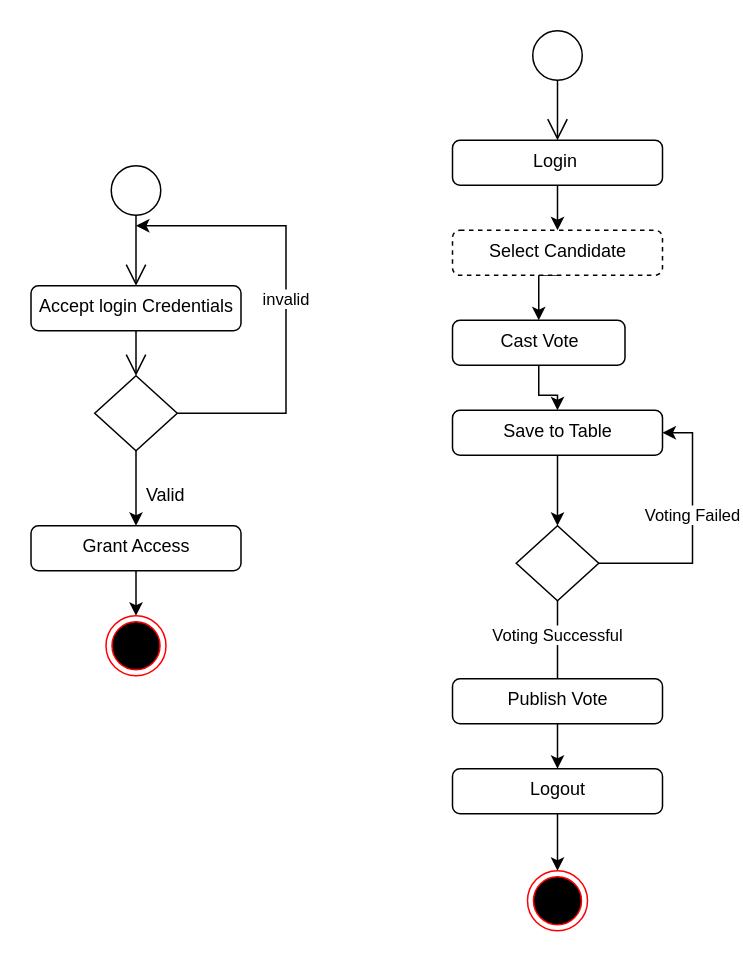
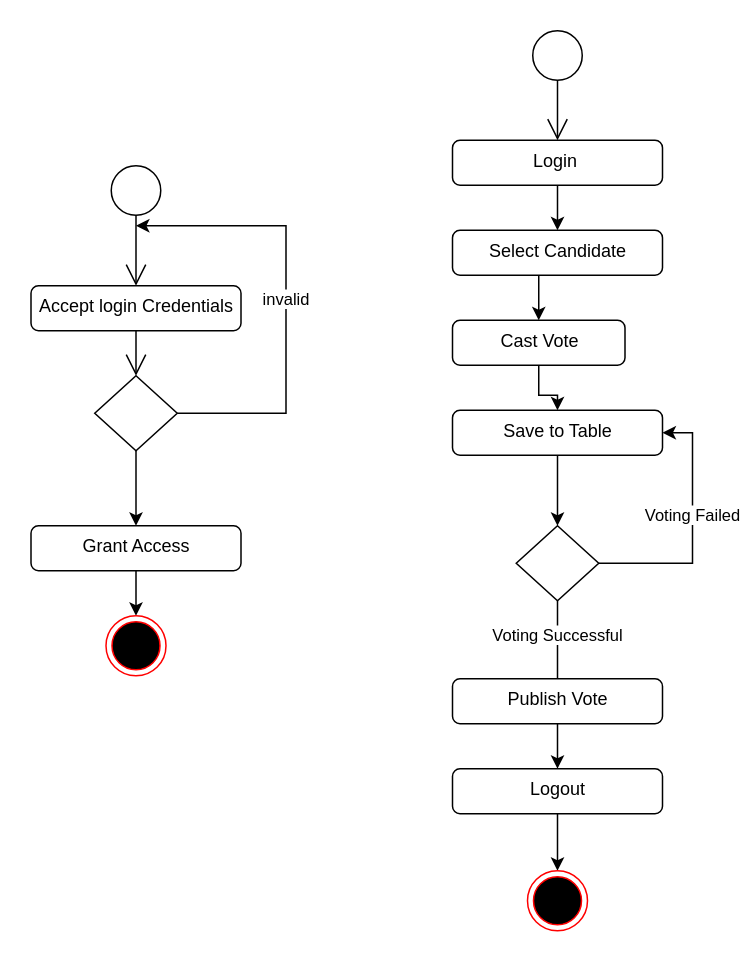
(557, 253) -> (557, 253)
(166, 496) -> none
